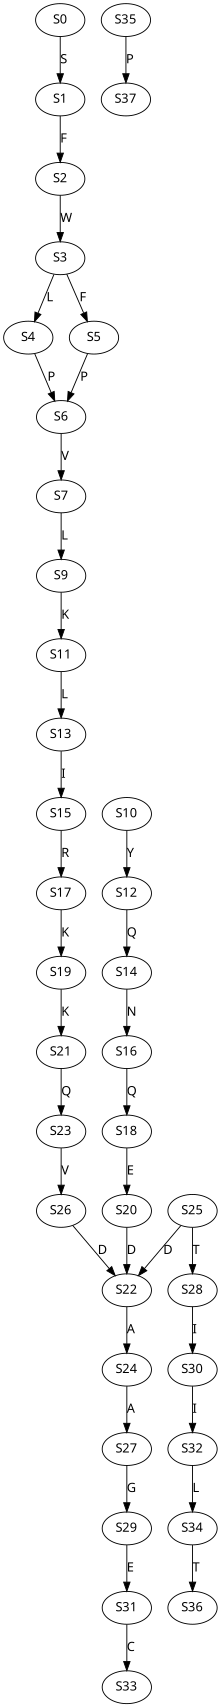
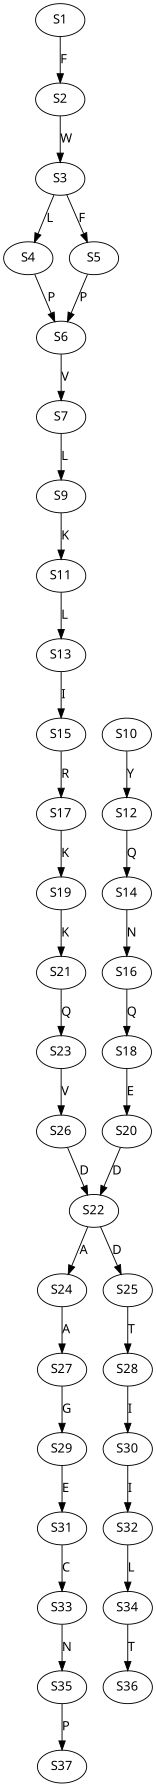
(60, 20) -> none
(163, 1247) -> (109, 1246)
none -> (62, 1643)
